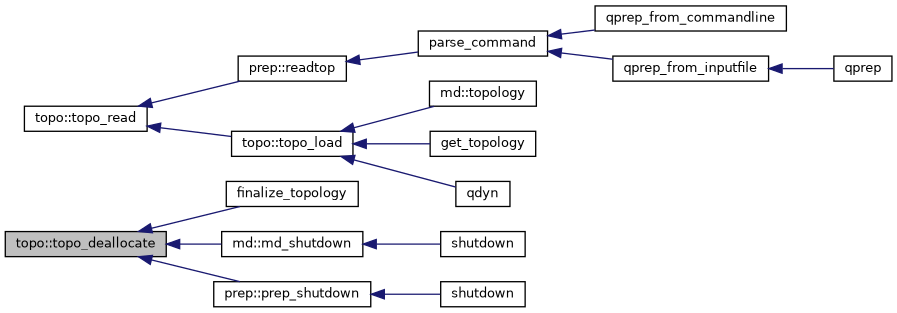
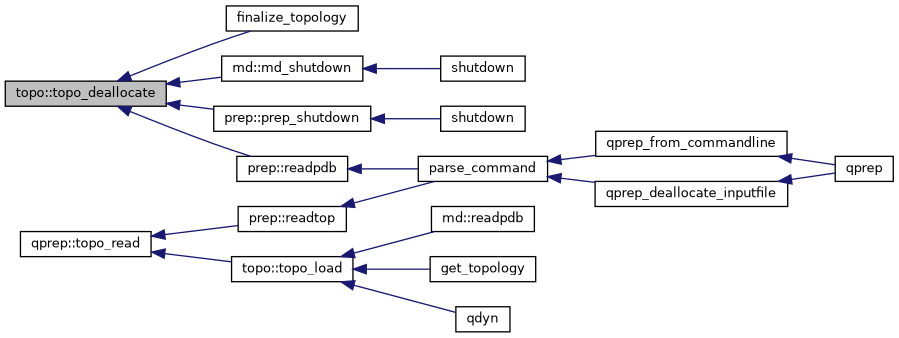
(691, 69) -> (691, 194)
(483, 94) -> (483, 219)
(86, 119) -> (86, 244)
none -> (813, 162)
none -> (292, 169)
